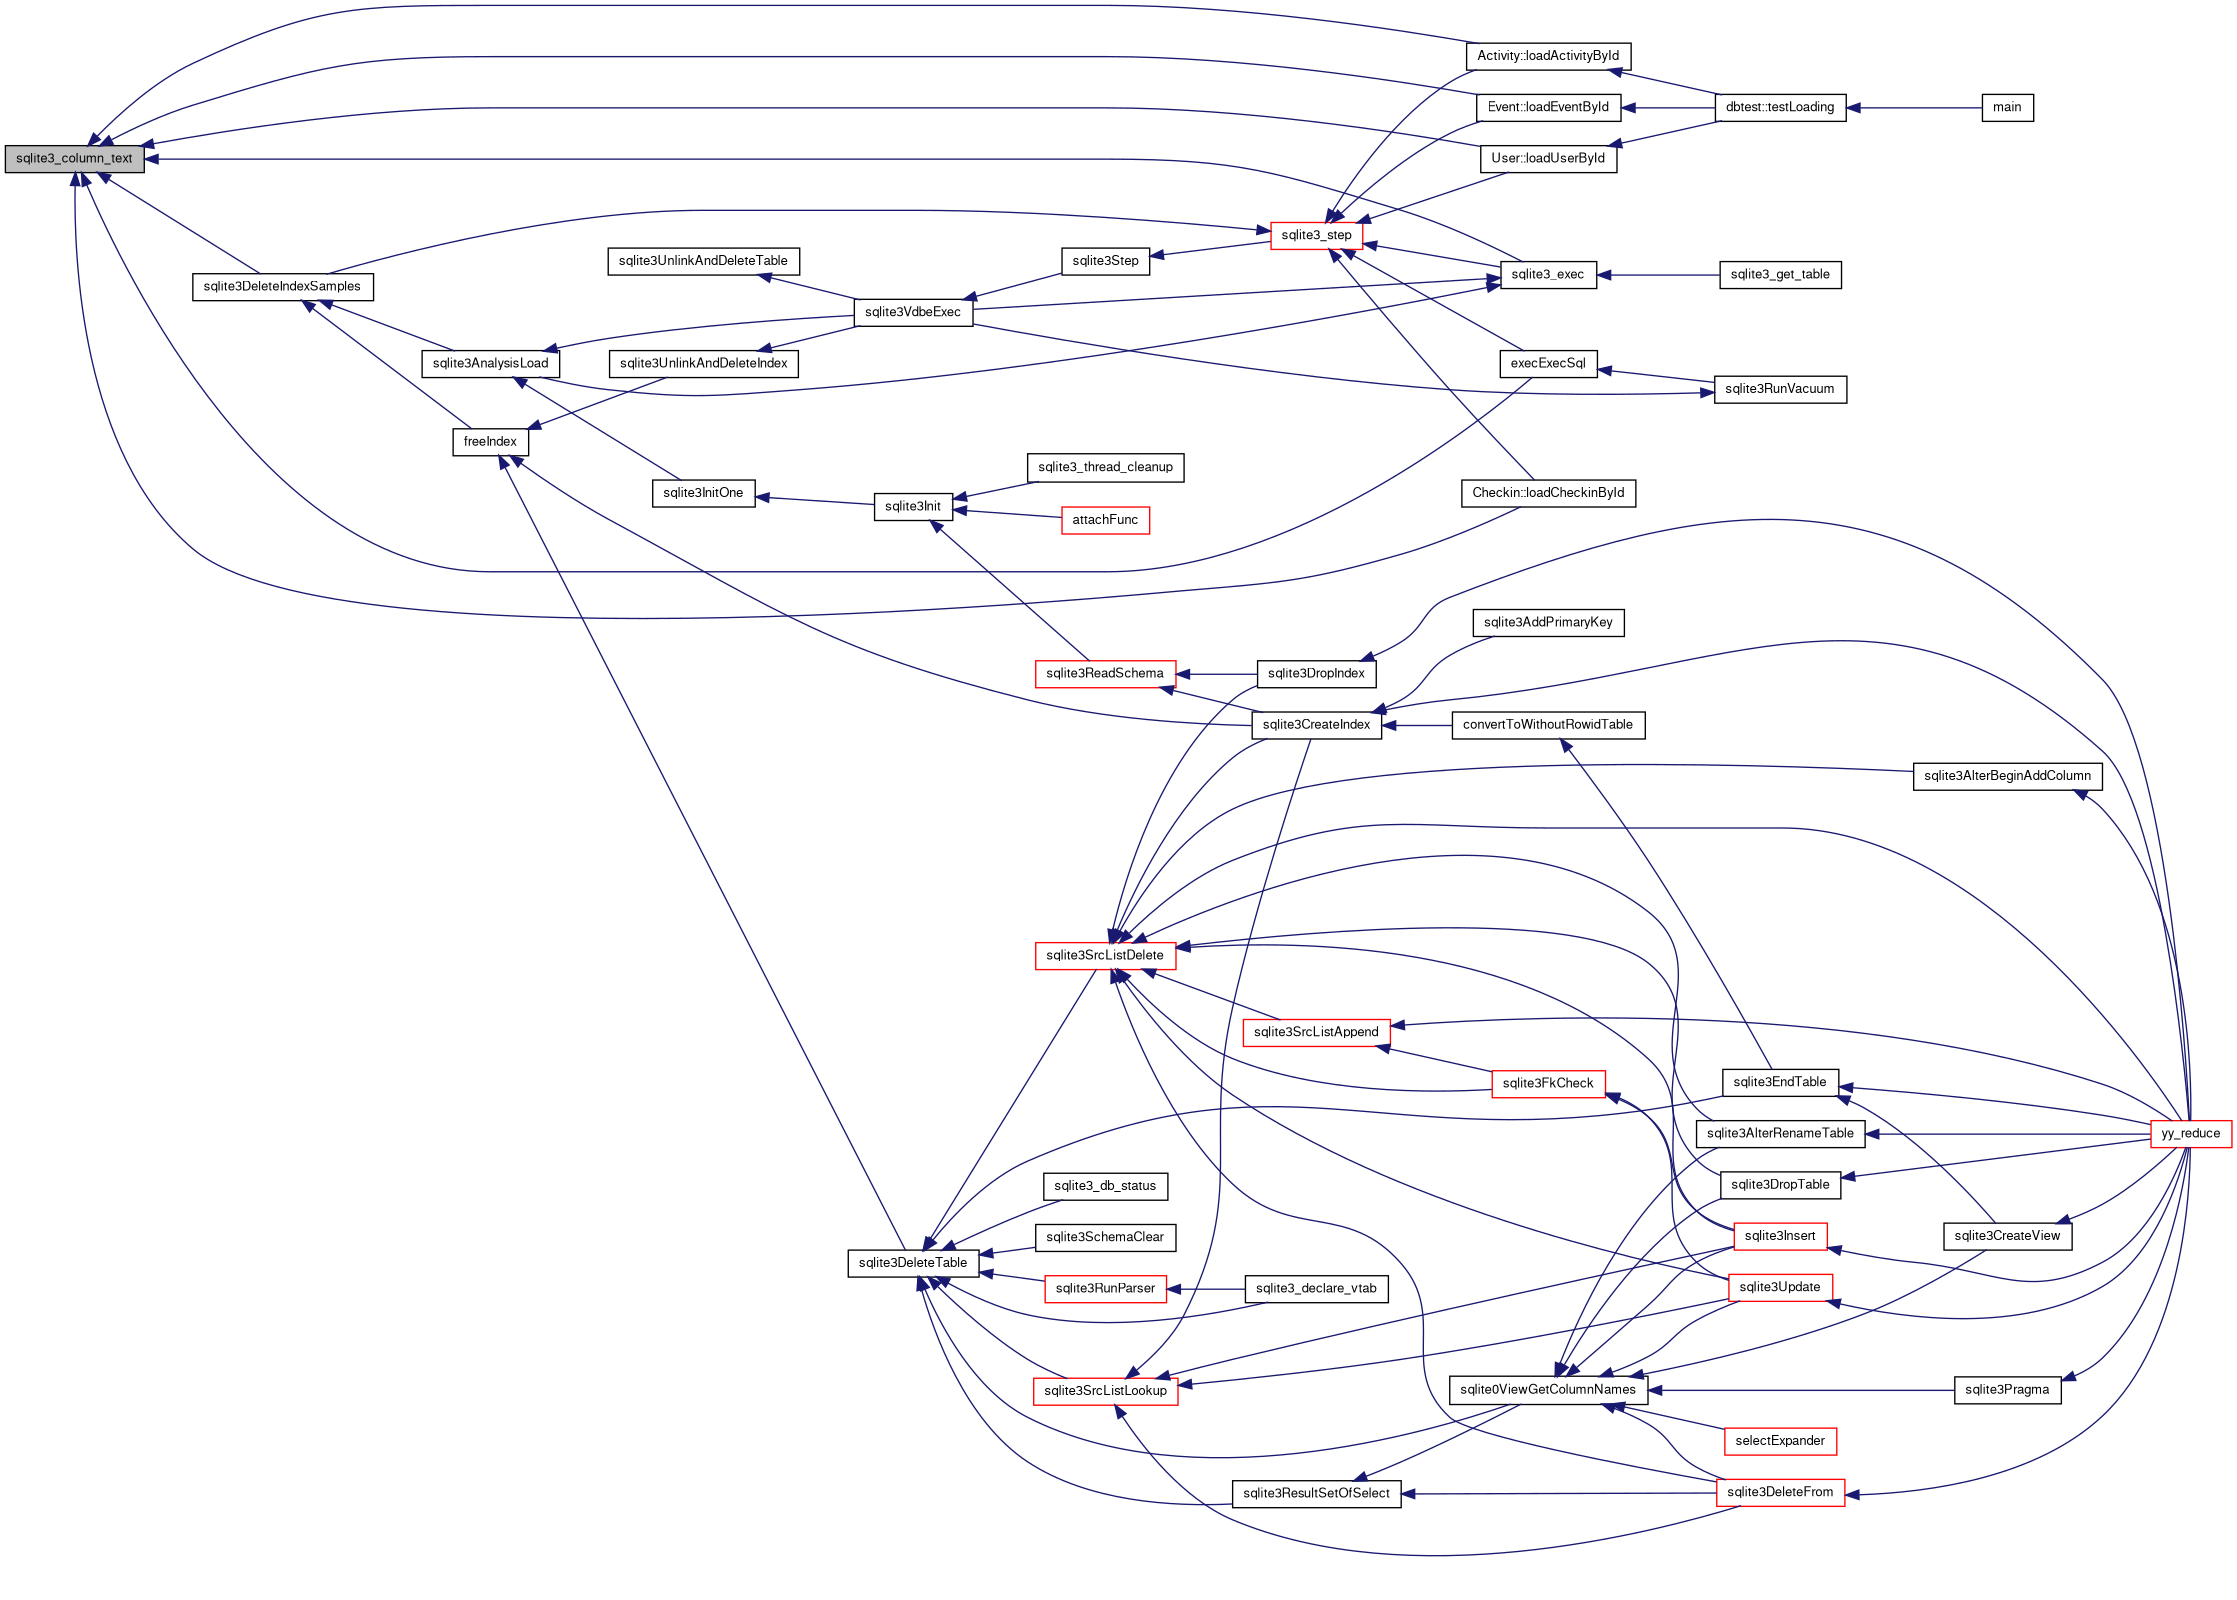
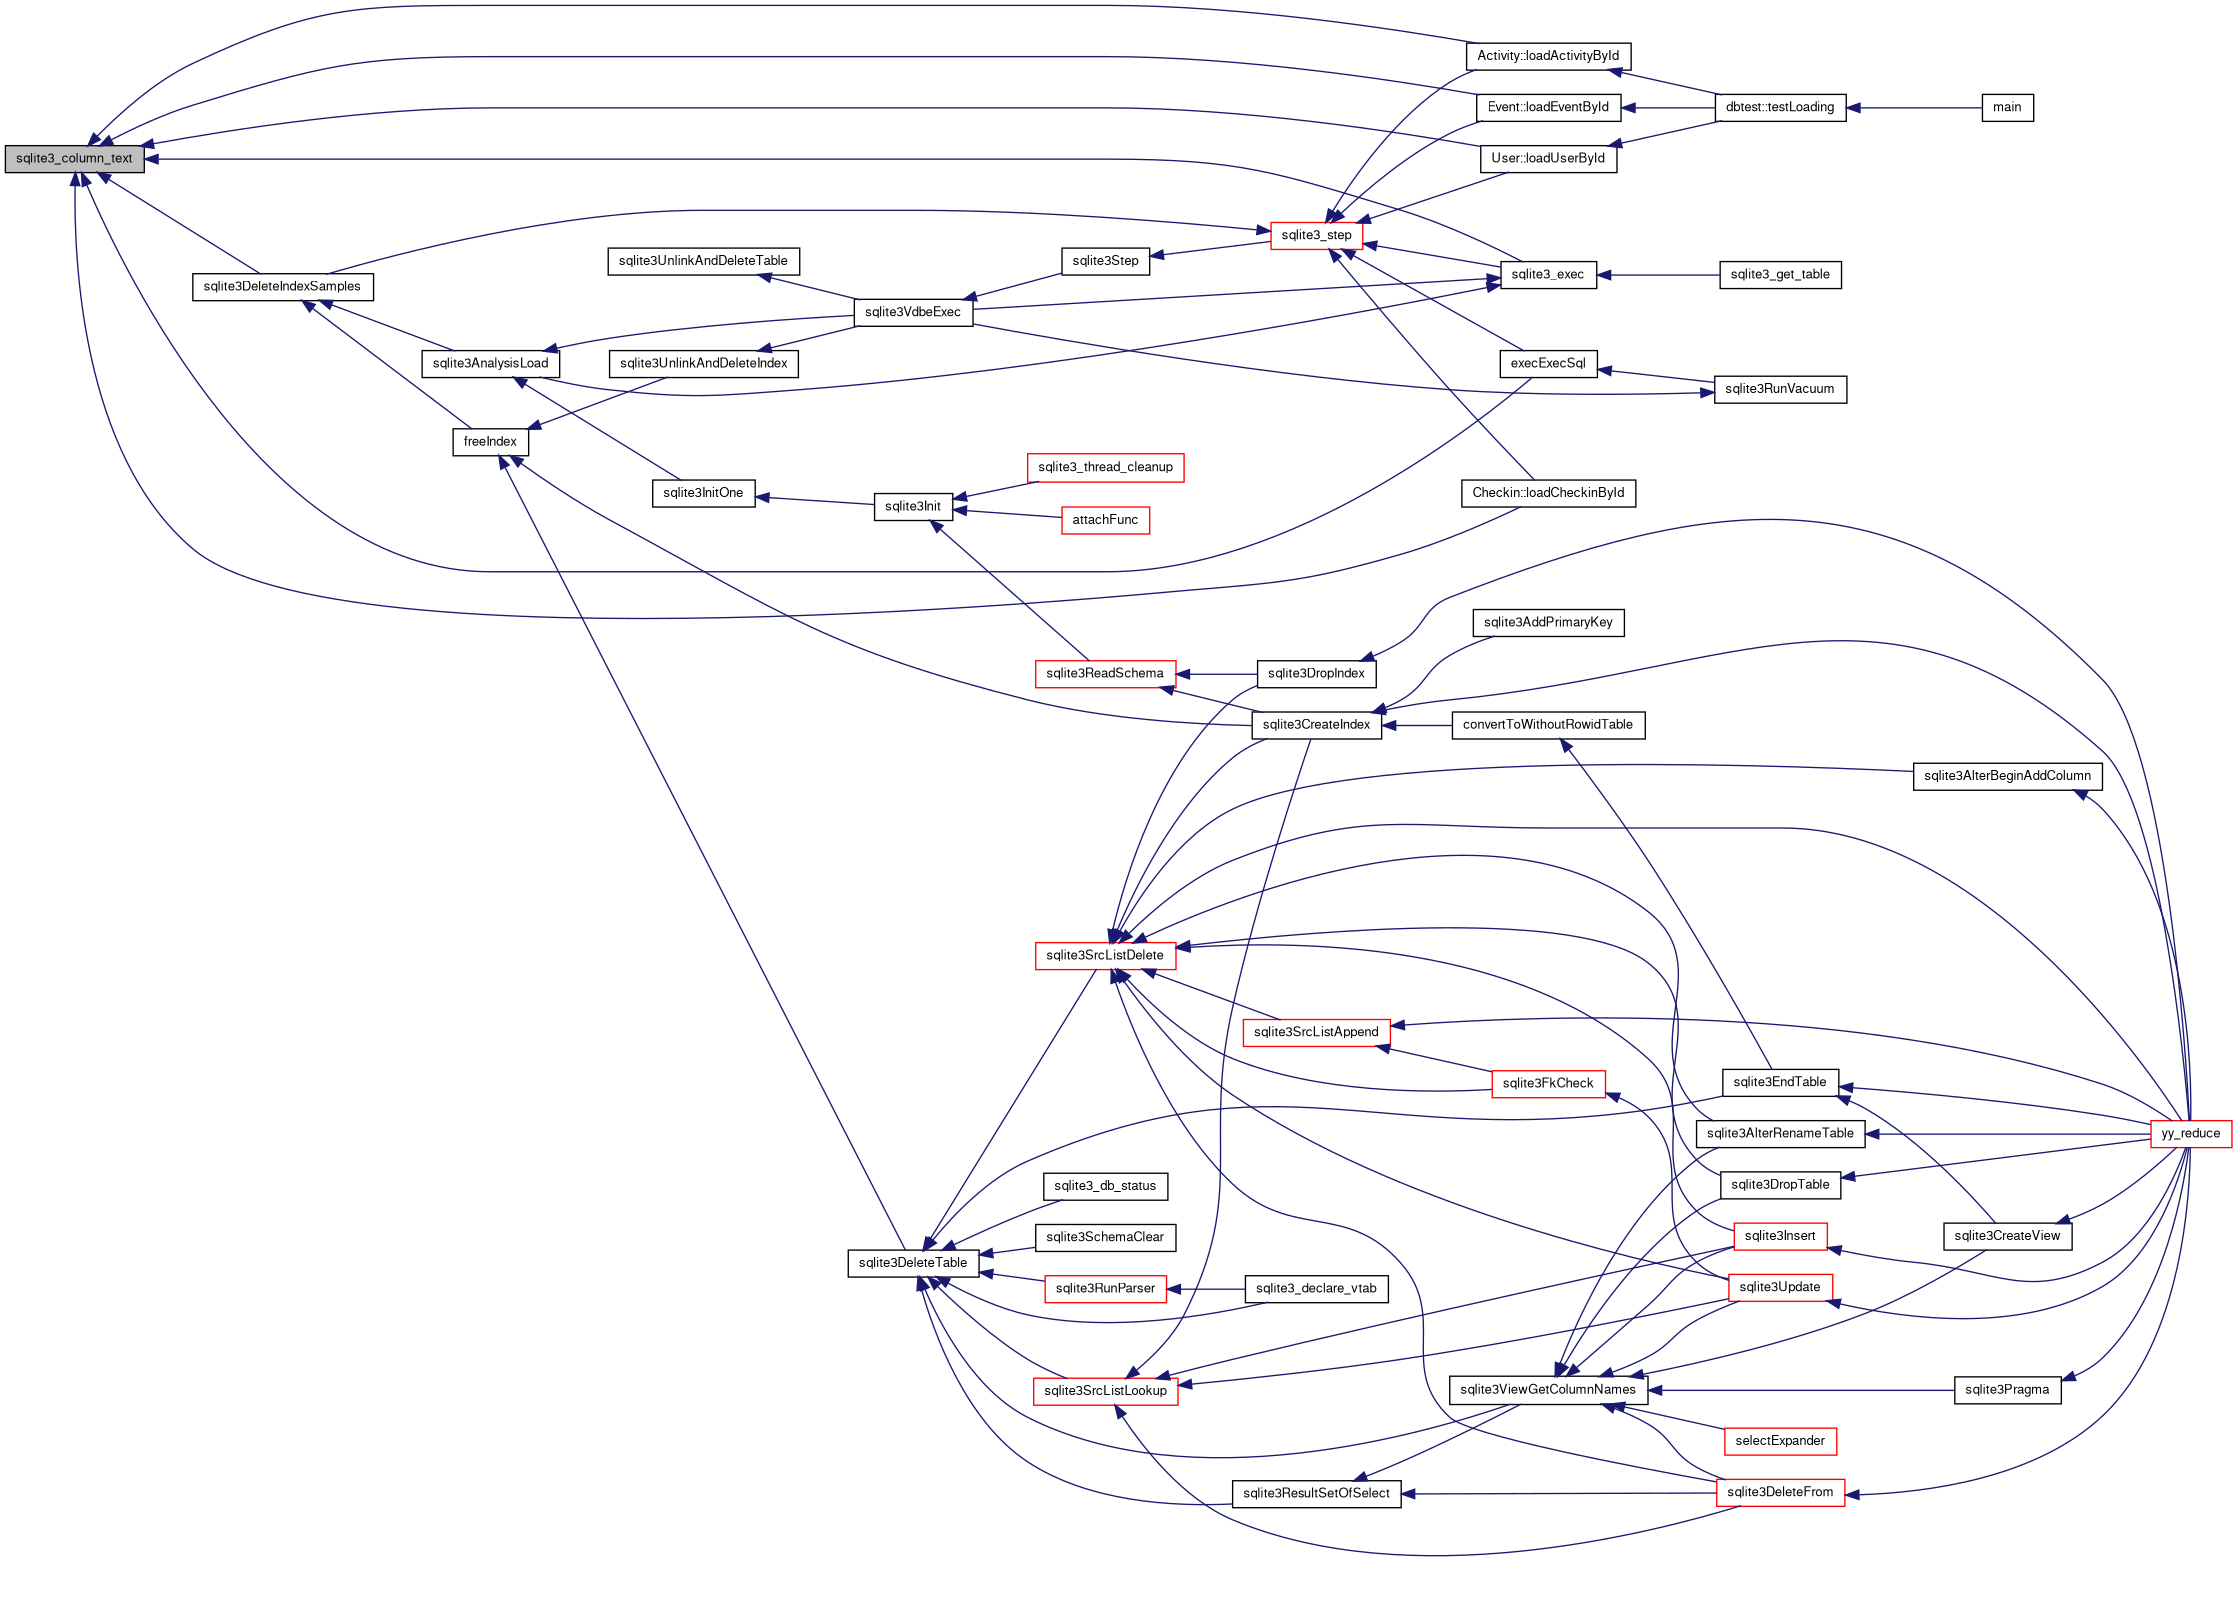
(1106, 468) -> (1106, 468)
(1673, 1168) -> none
(1549, 1390) -> (1549, 1390)
